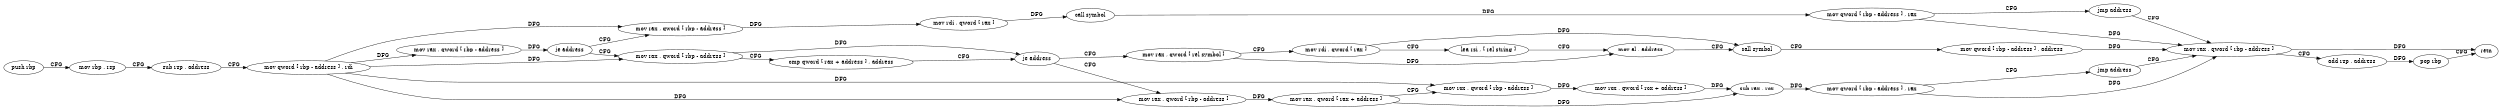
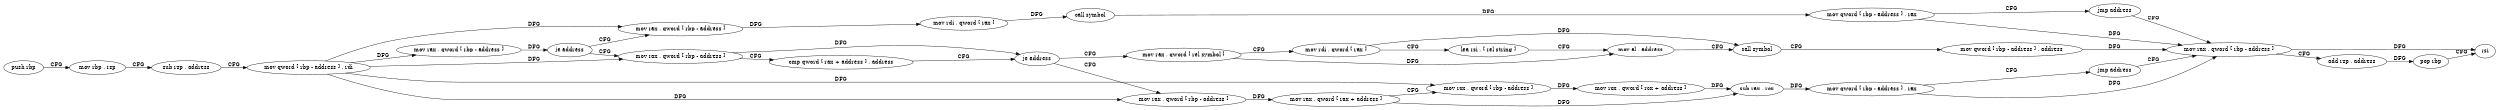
(2486, 51) -> (2485, 51)
